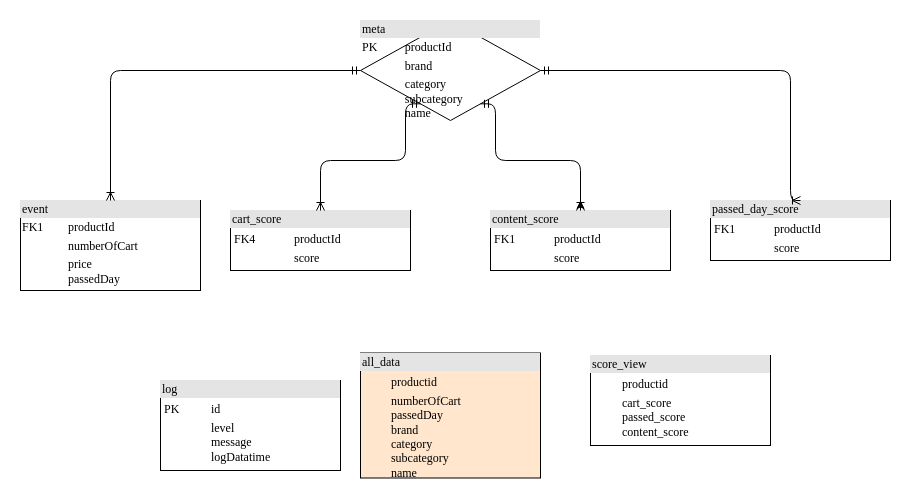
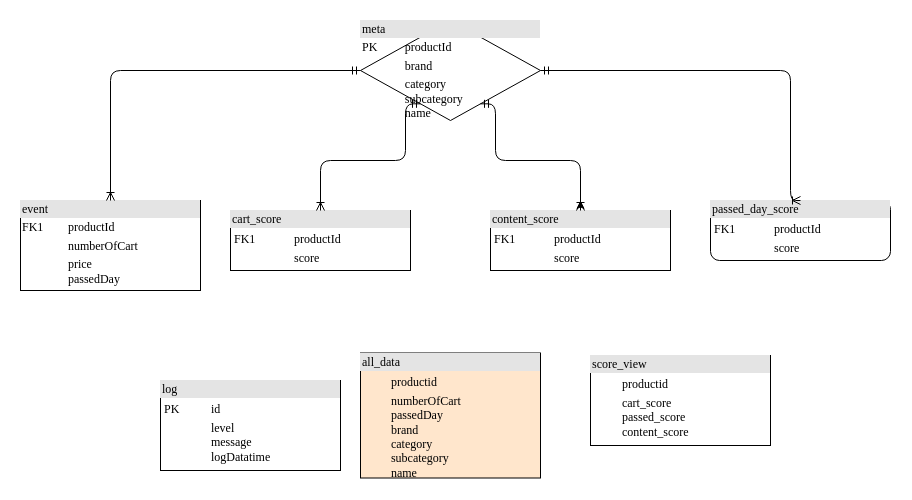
(801, 231) -> (801, 231)
(271, 232) -> (271, 232)
